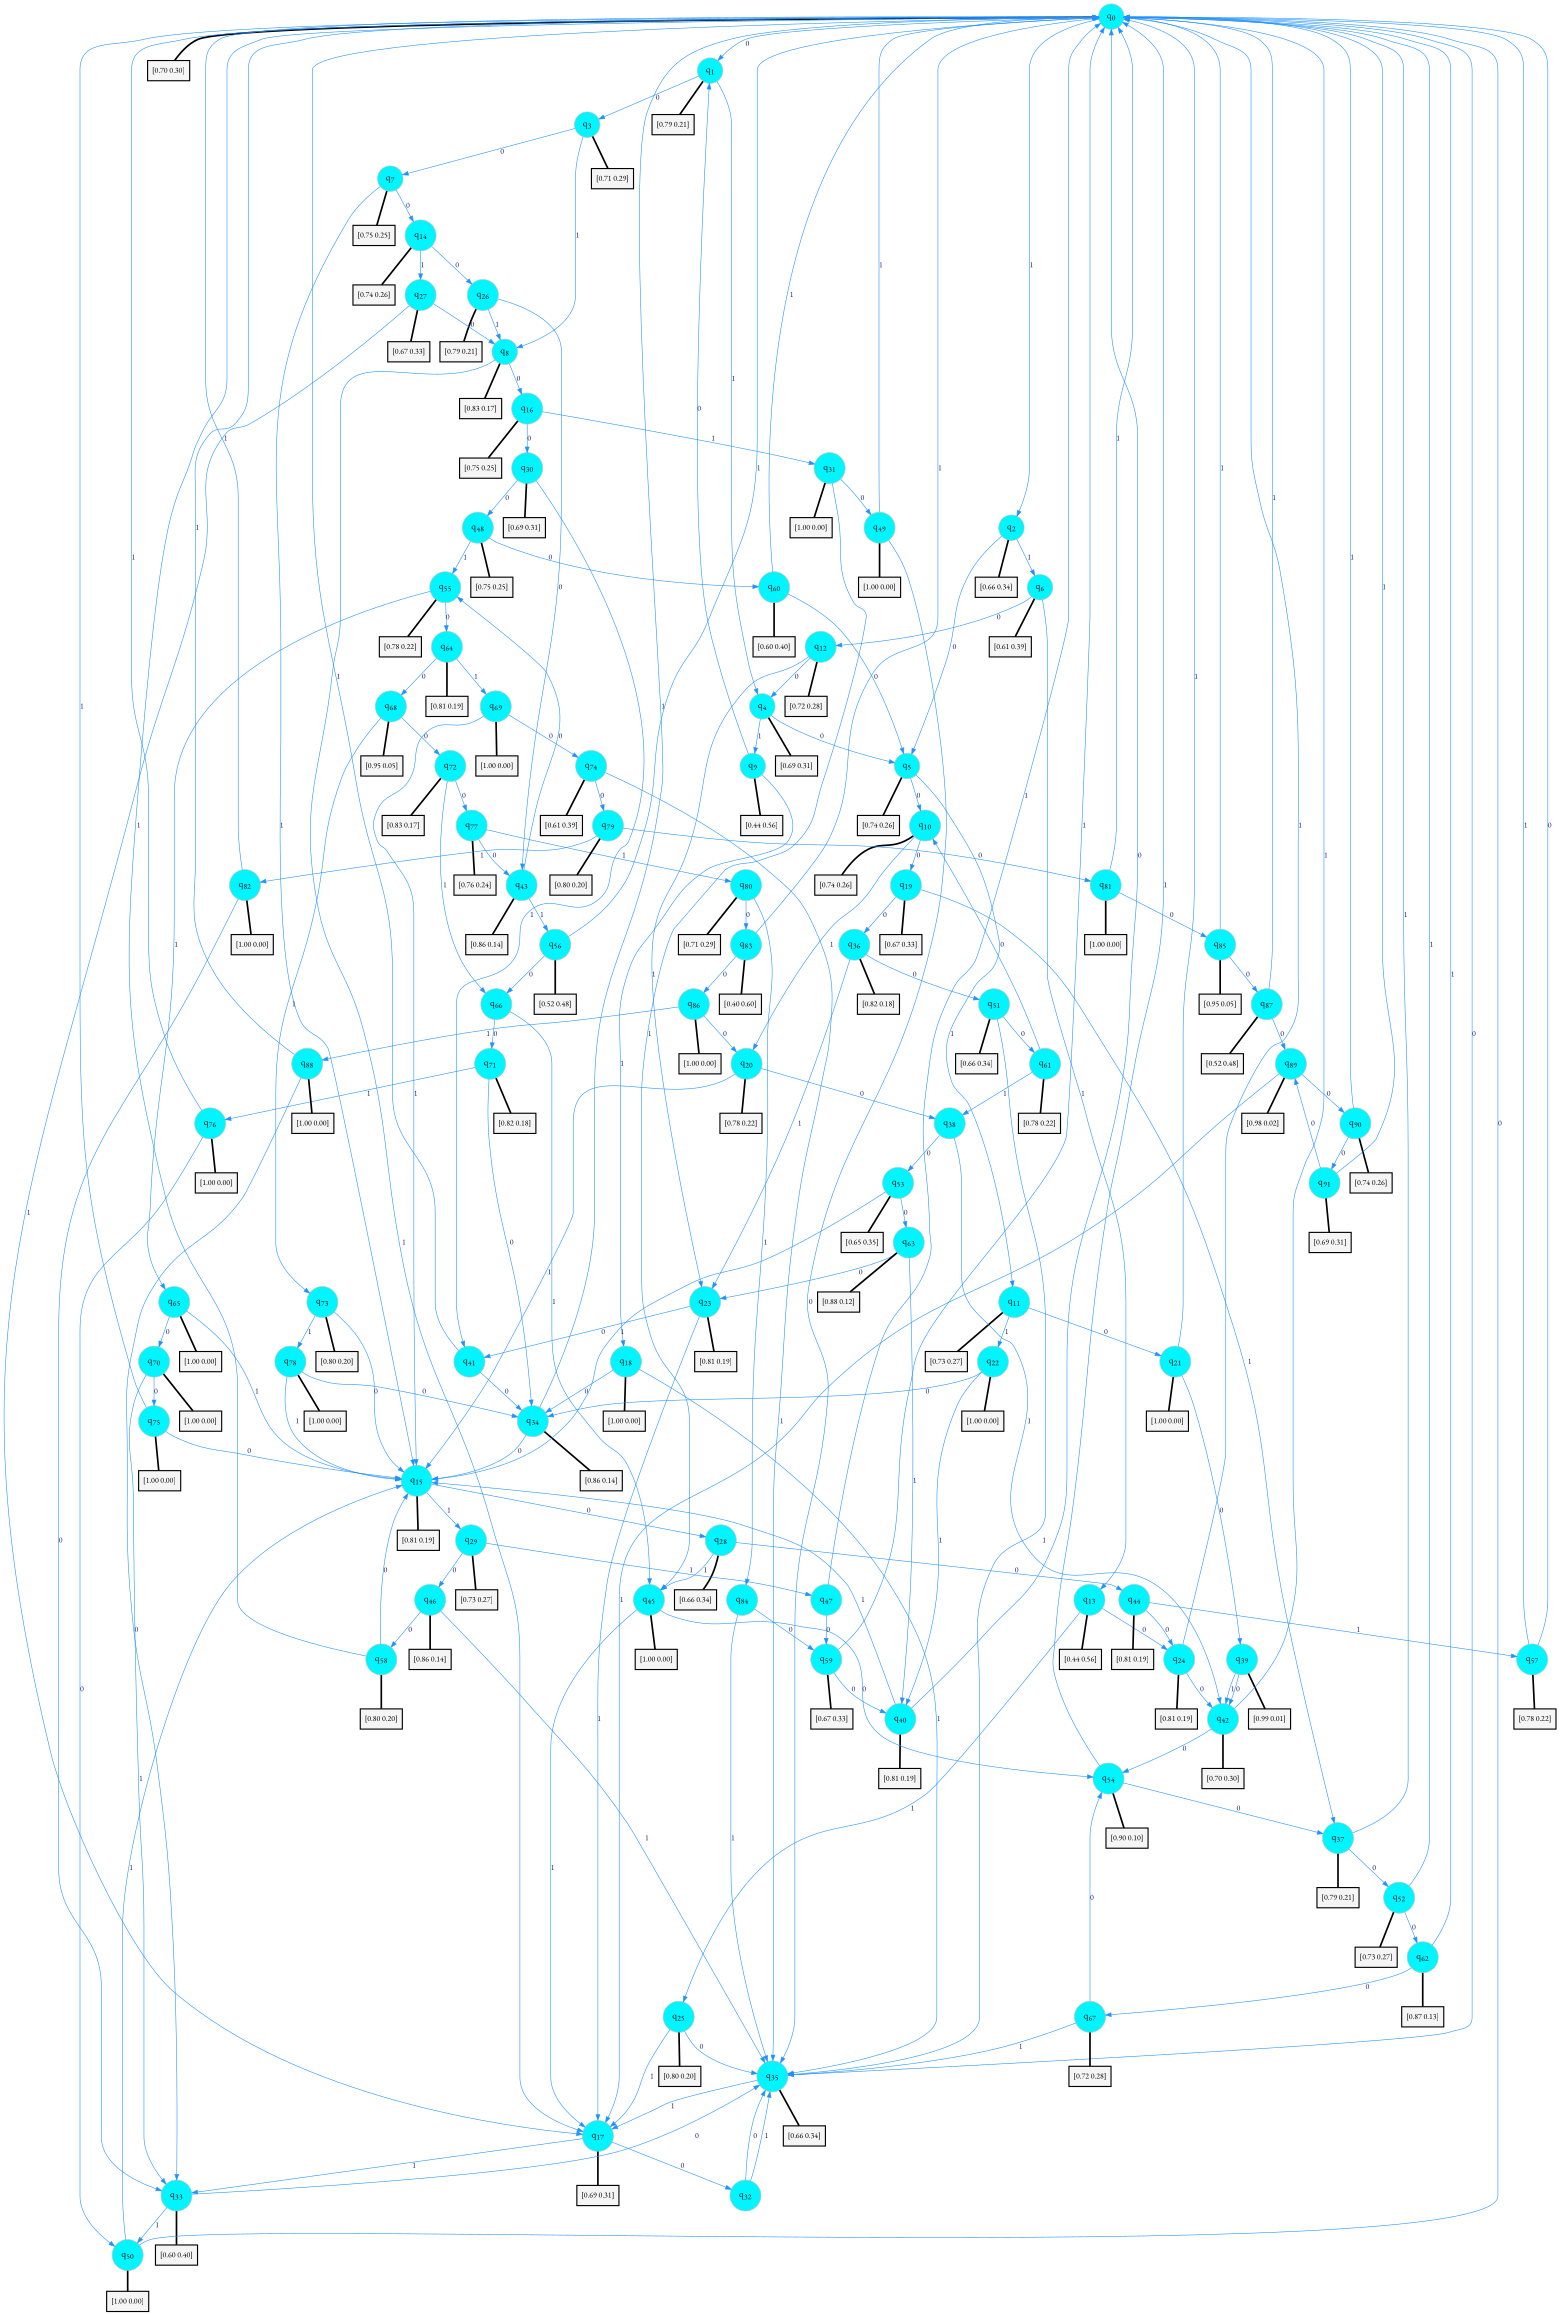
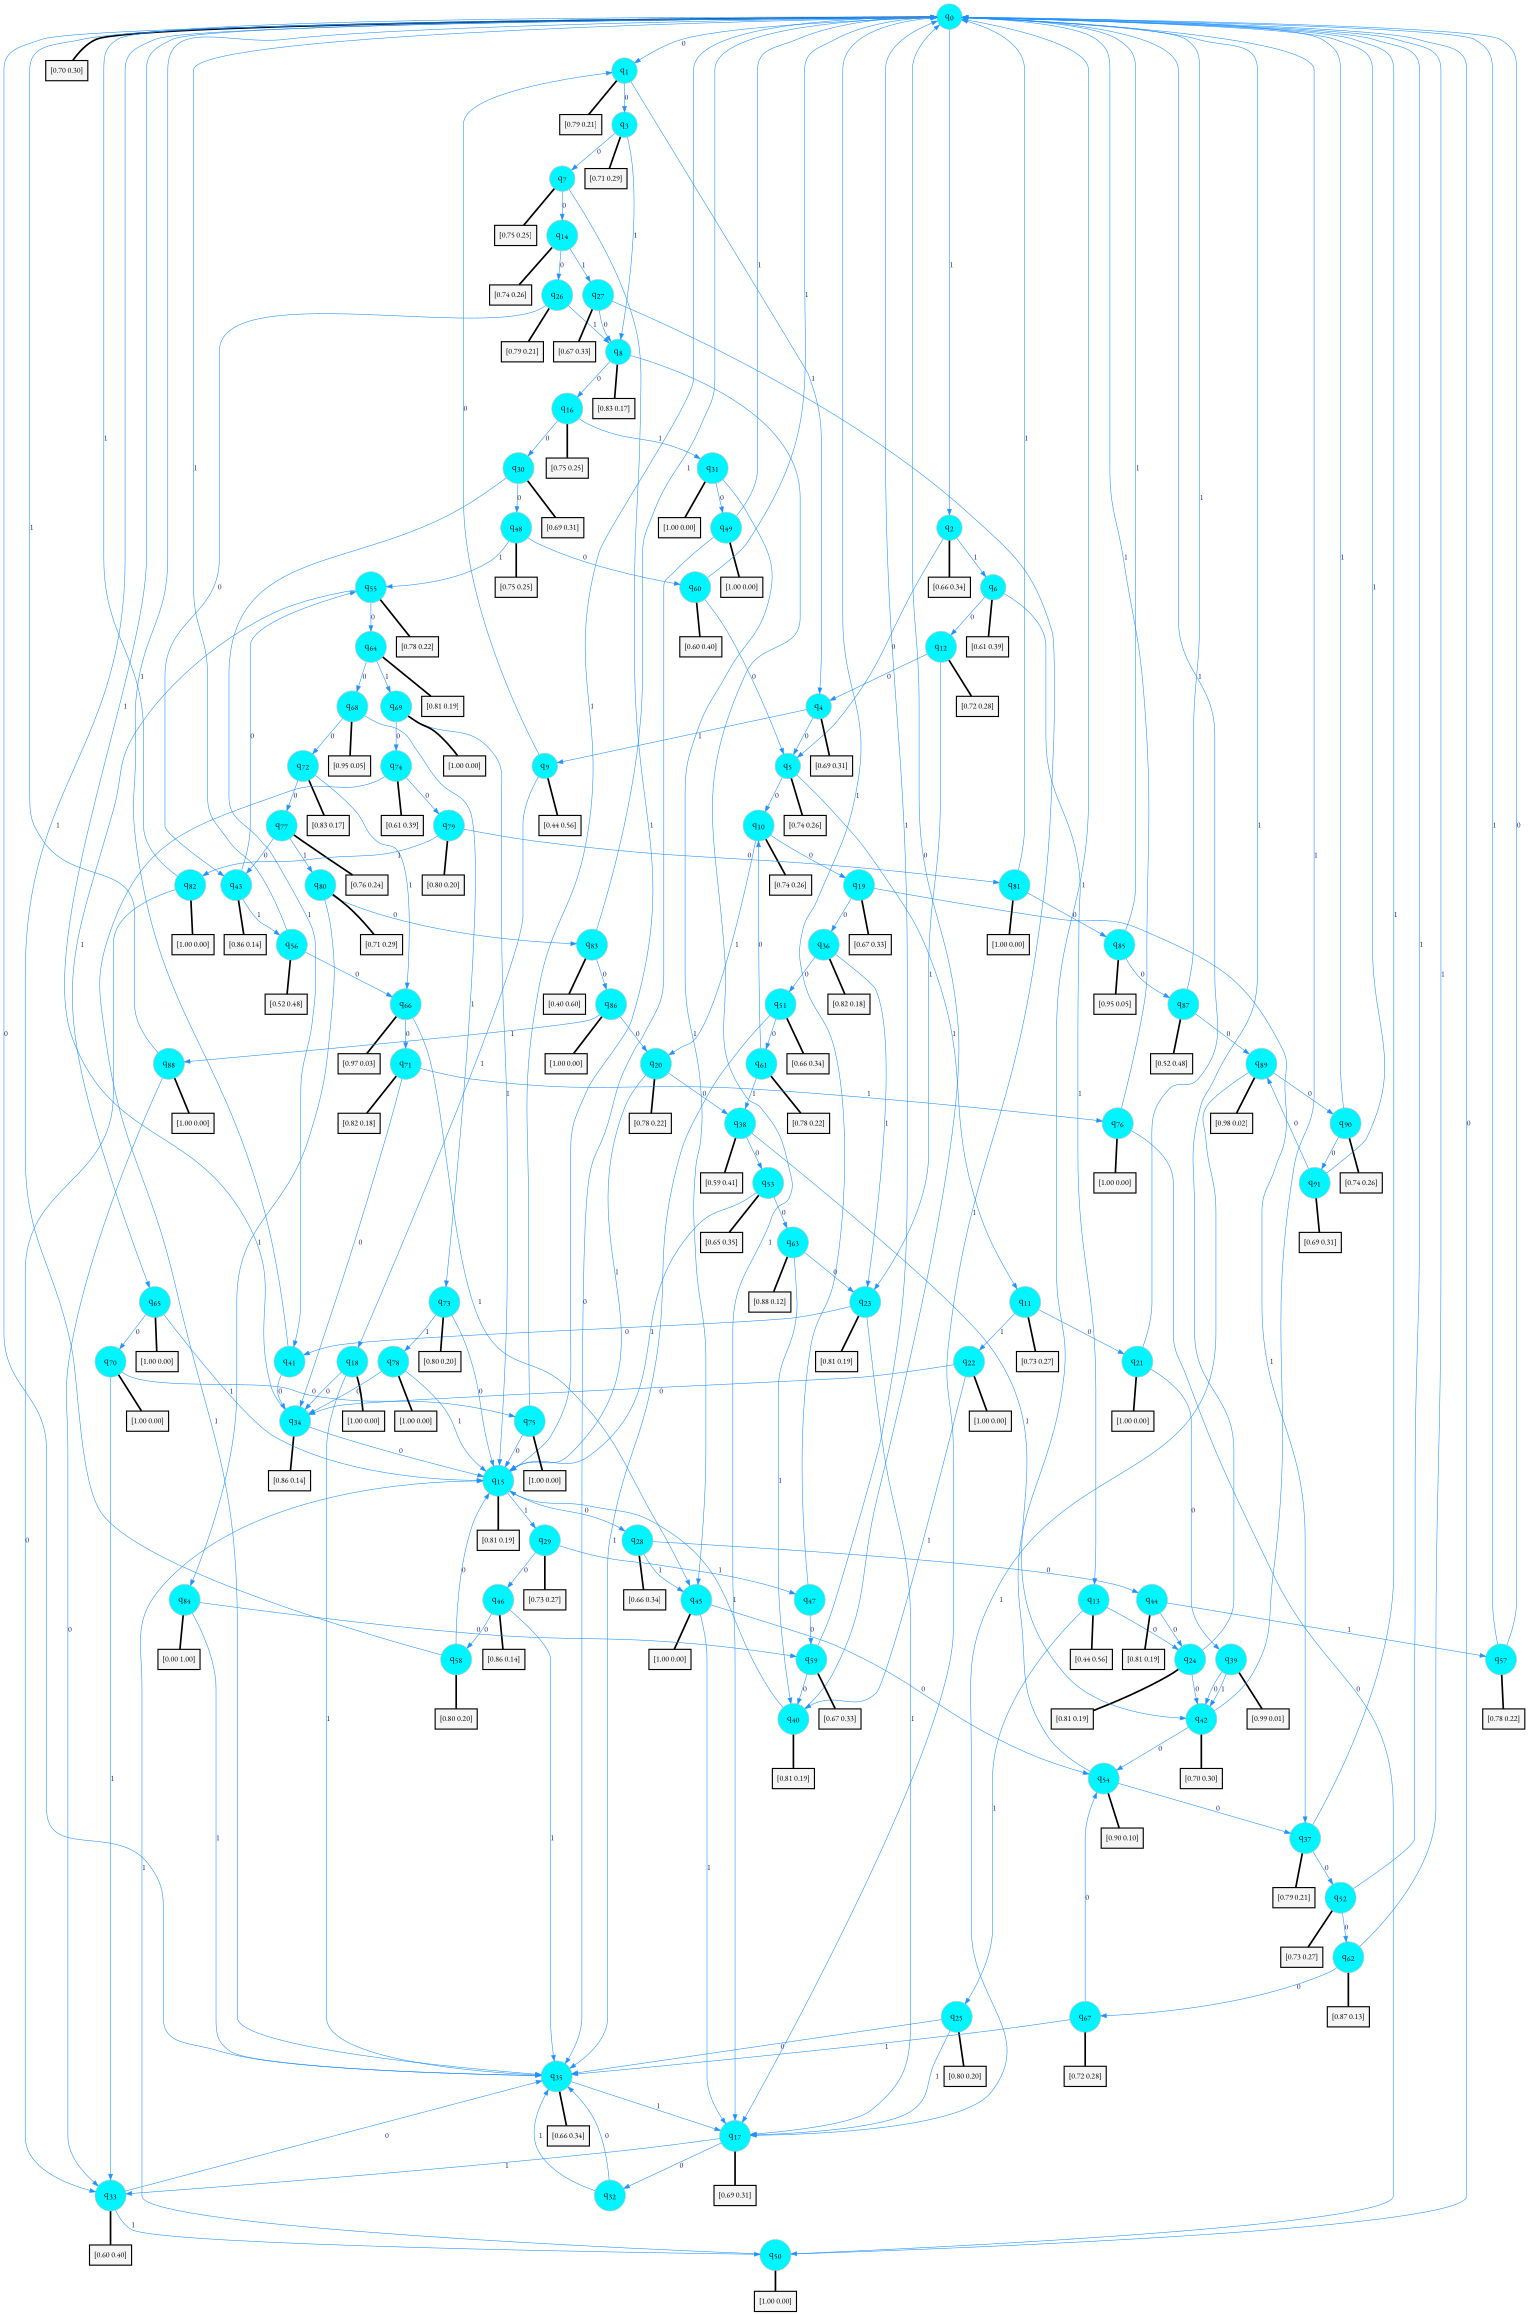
none -> (359, 1064)
none -> (722, 1183)
none -> (179, 1659)
